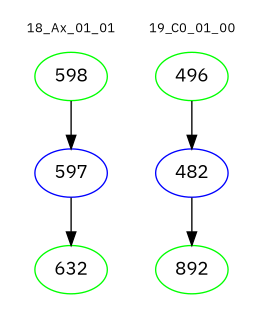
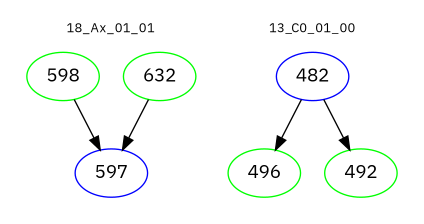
(193, 29) -> (313, 29)
(192, 118) -> (292, 119)
(71, 215) -> (139, 119)
(192, 270) -> (361, 173)
